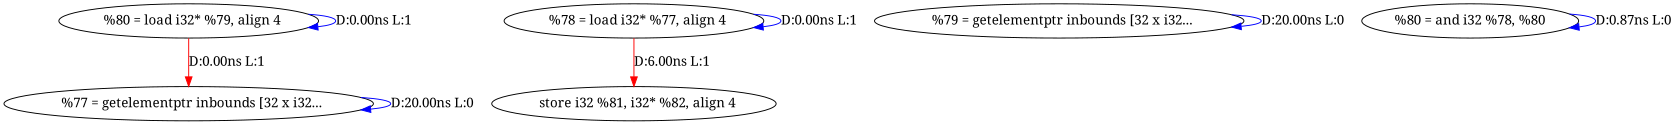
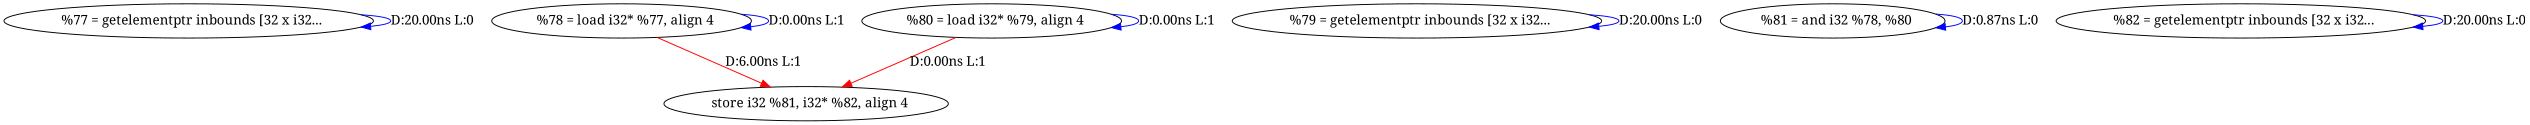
(1470, 21) -> (1833, 21)
none -> (2241, 21)
(189, 58) -> (903, 60)
